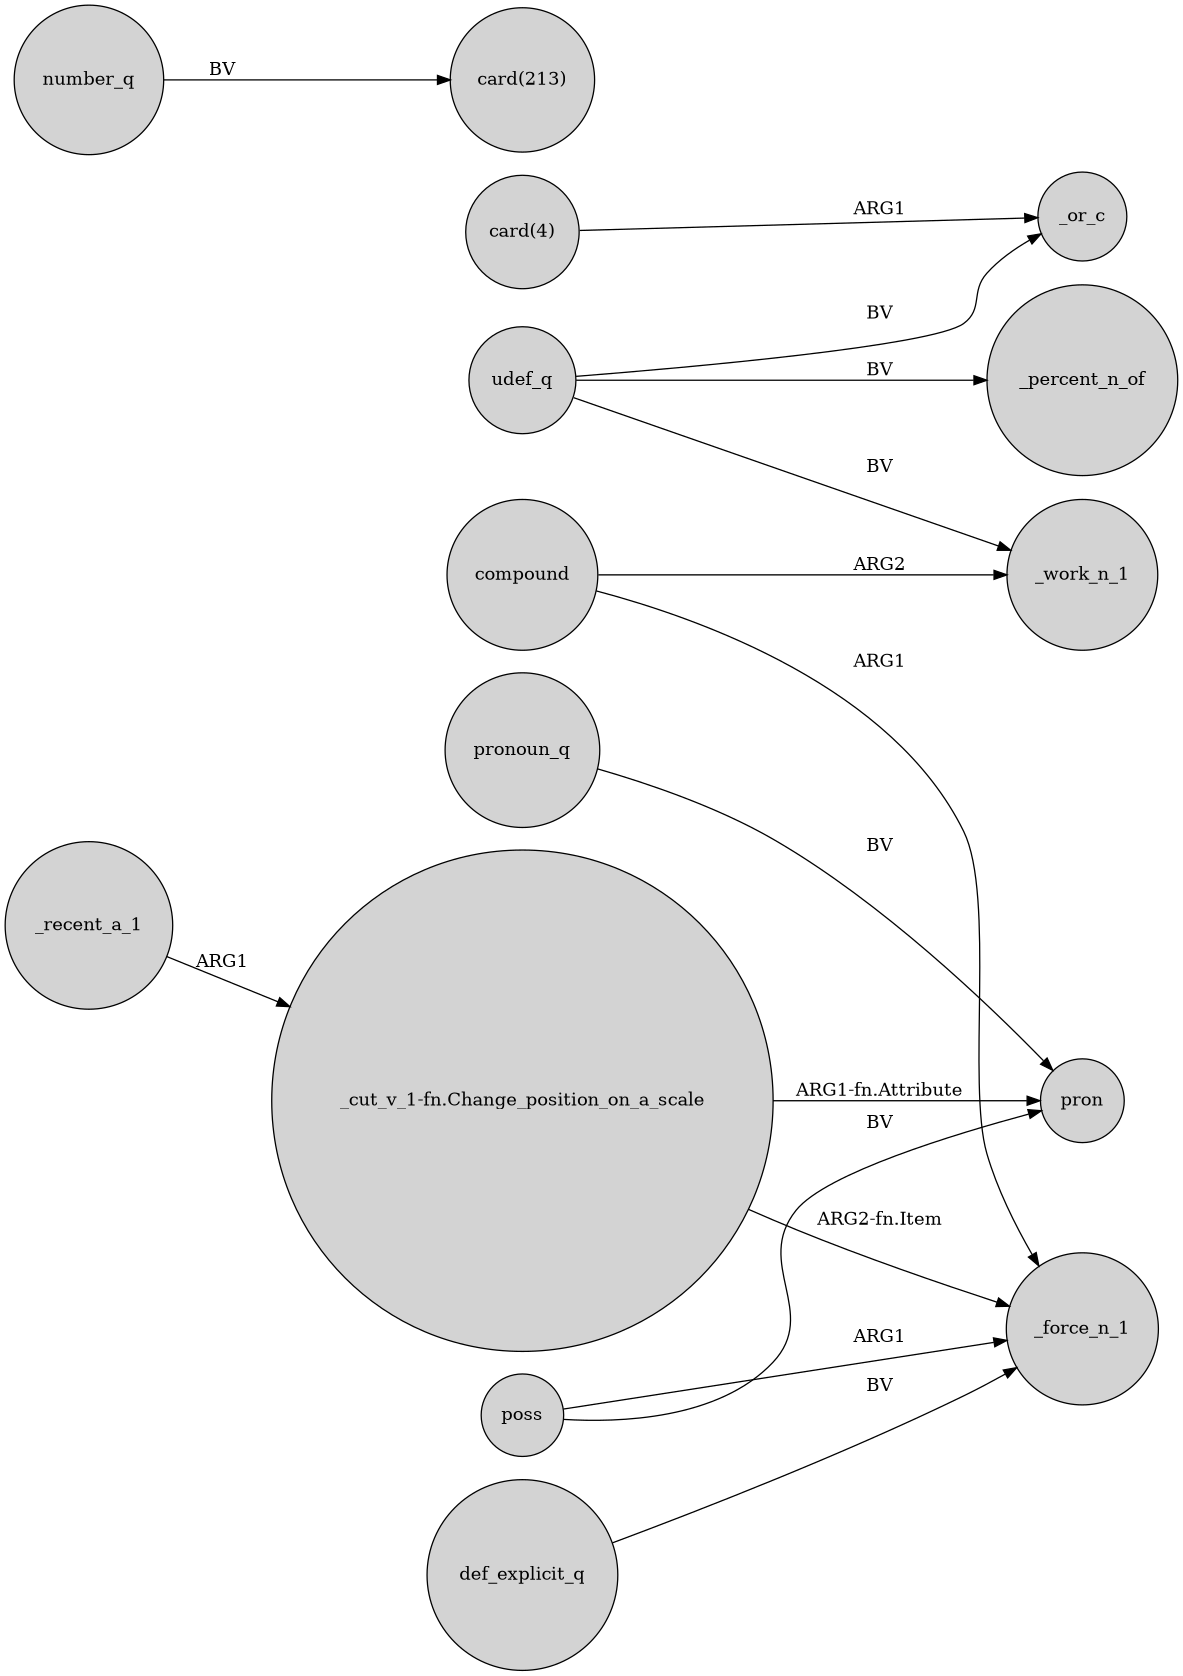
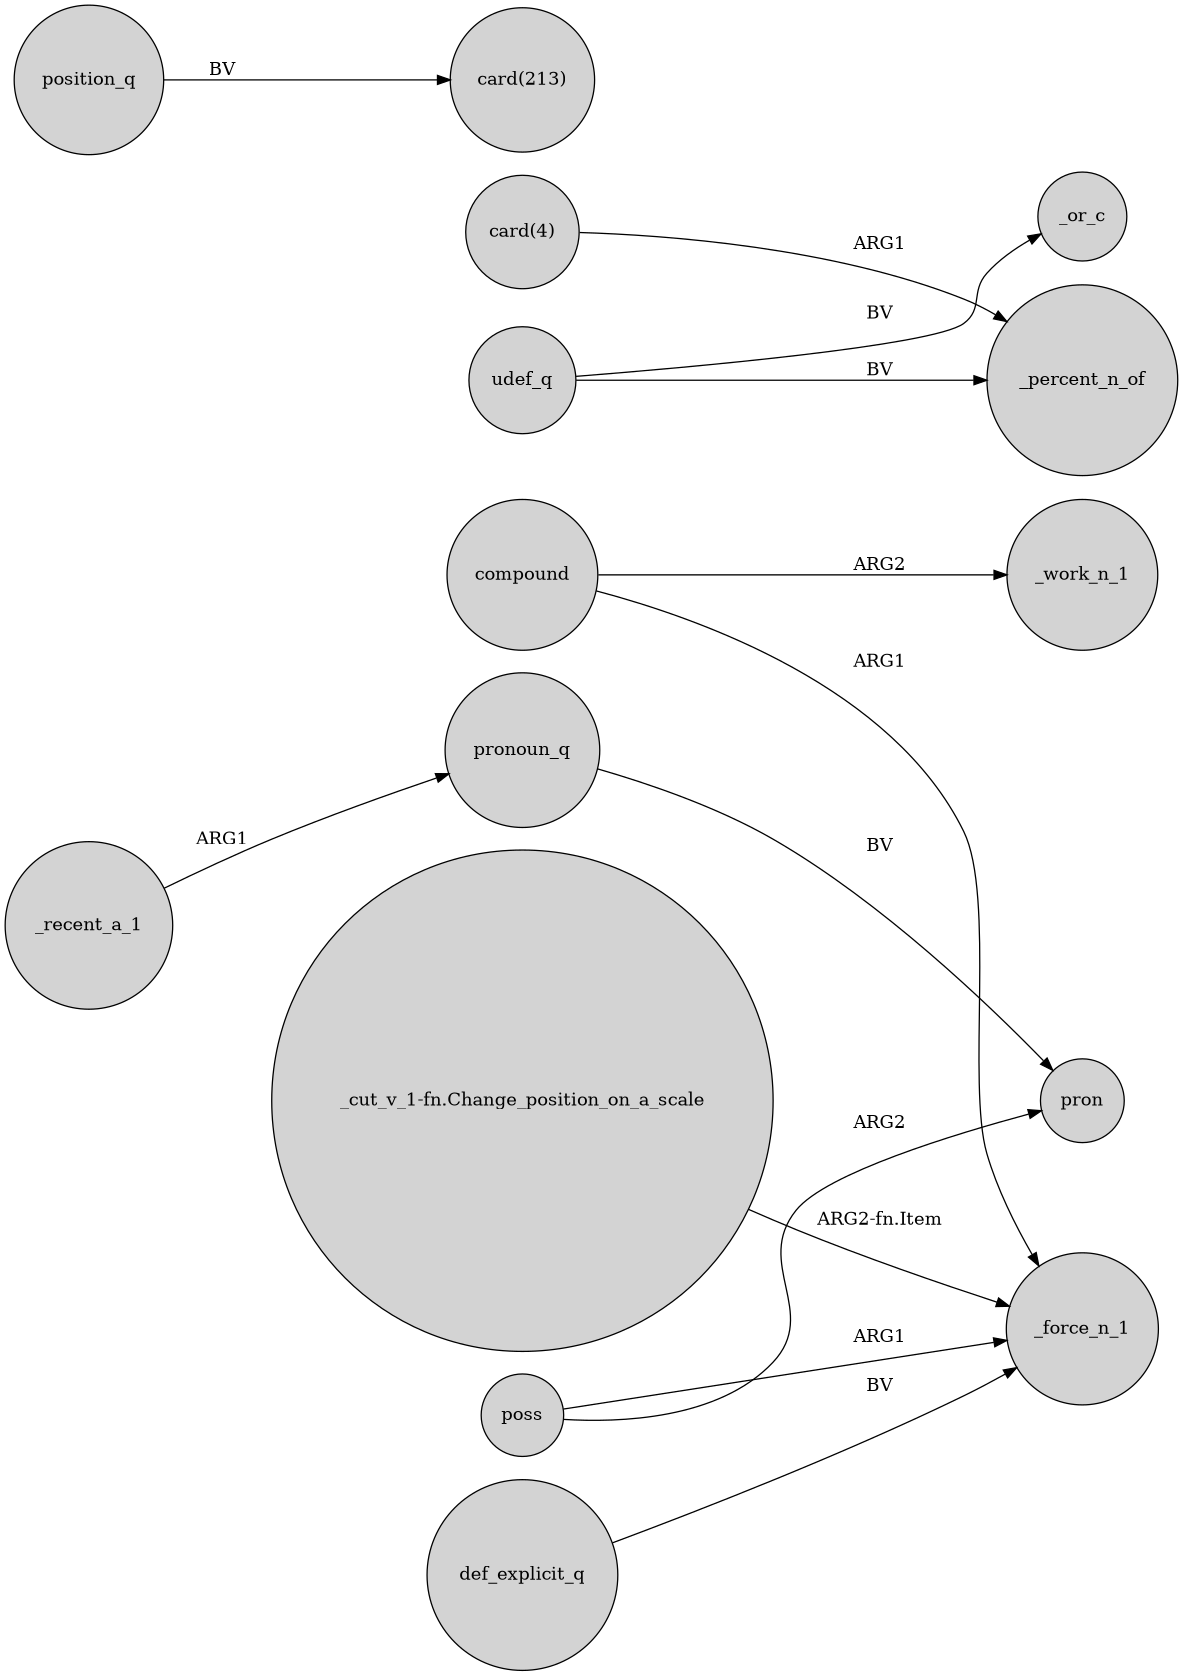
(89, 80) -> (89, 80)
(802, 224) -> (792, 253)
(786, 472) -> none
(222, 979) -> (298, 828)
(900, 1101) -> none
(880, 1123) -> (880, 1123)
